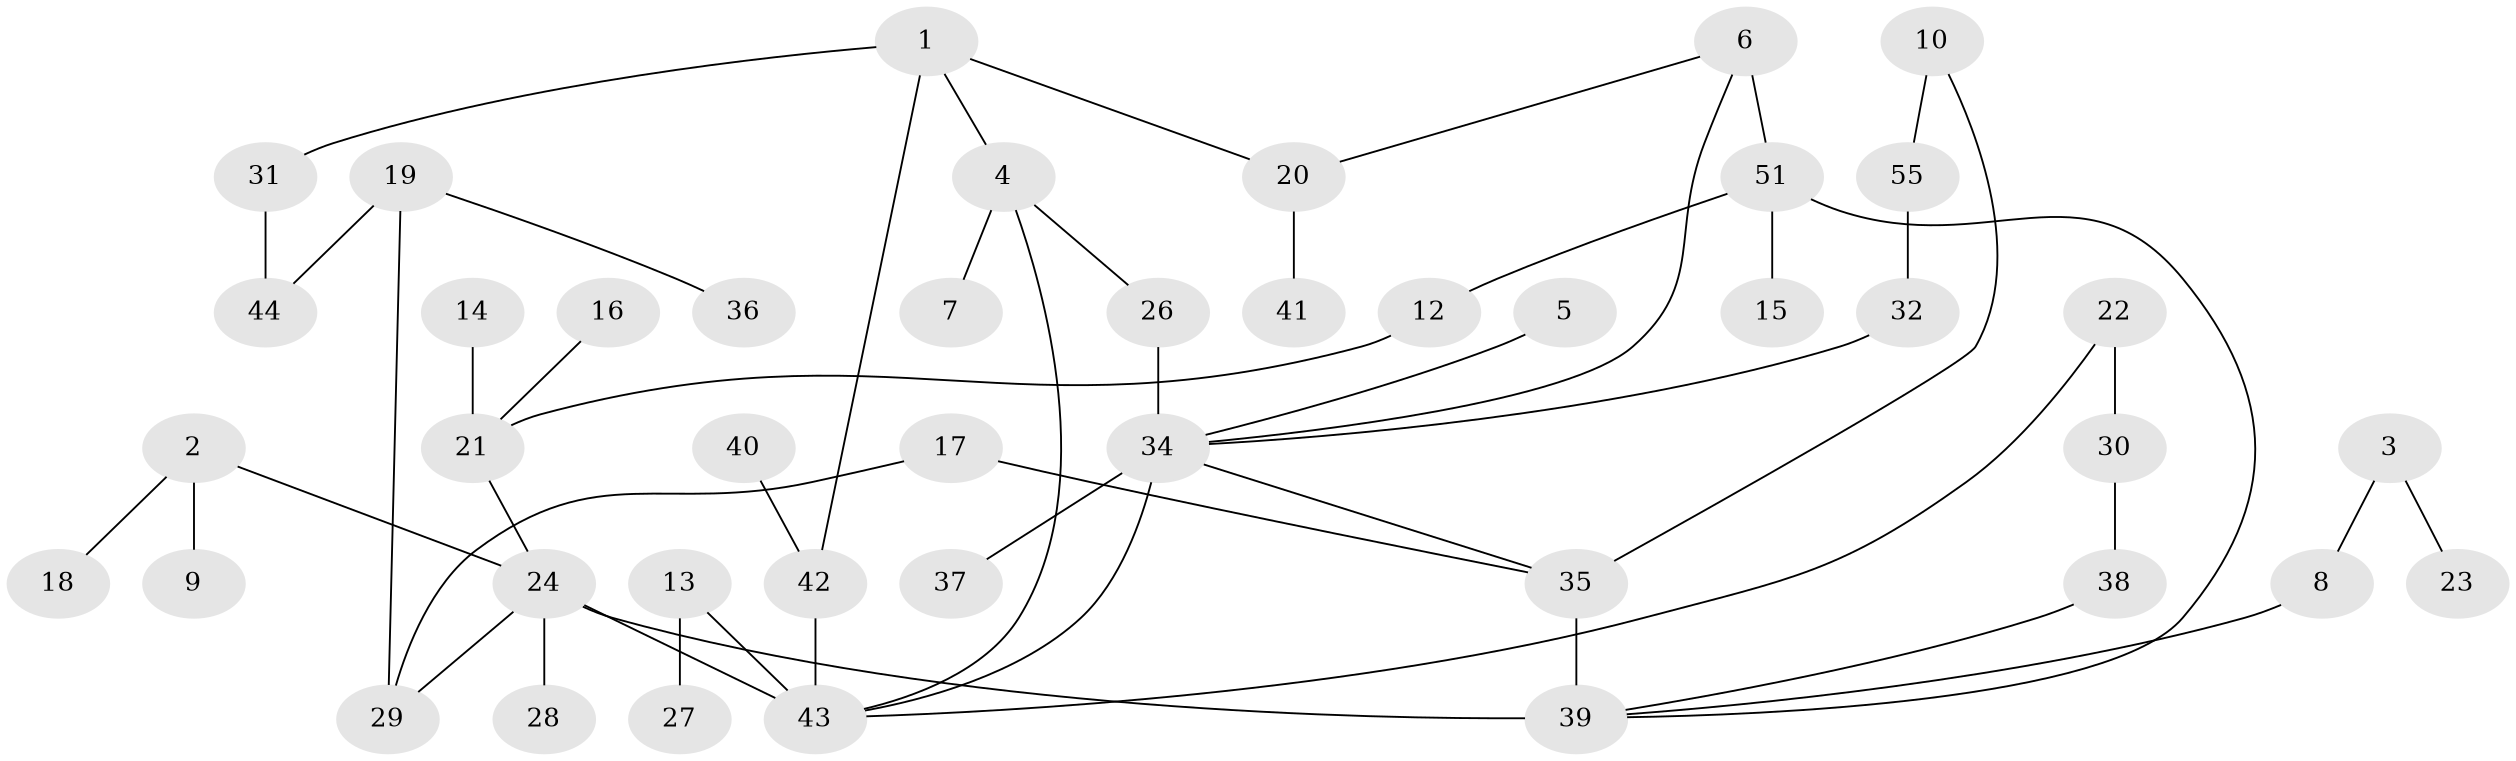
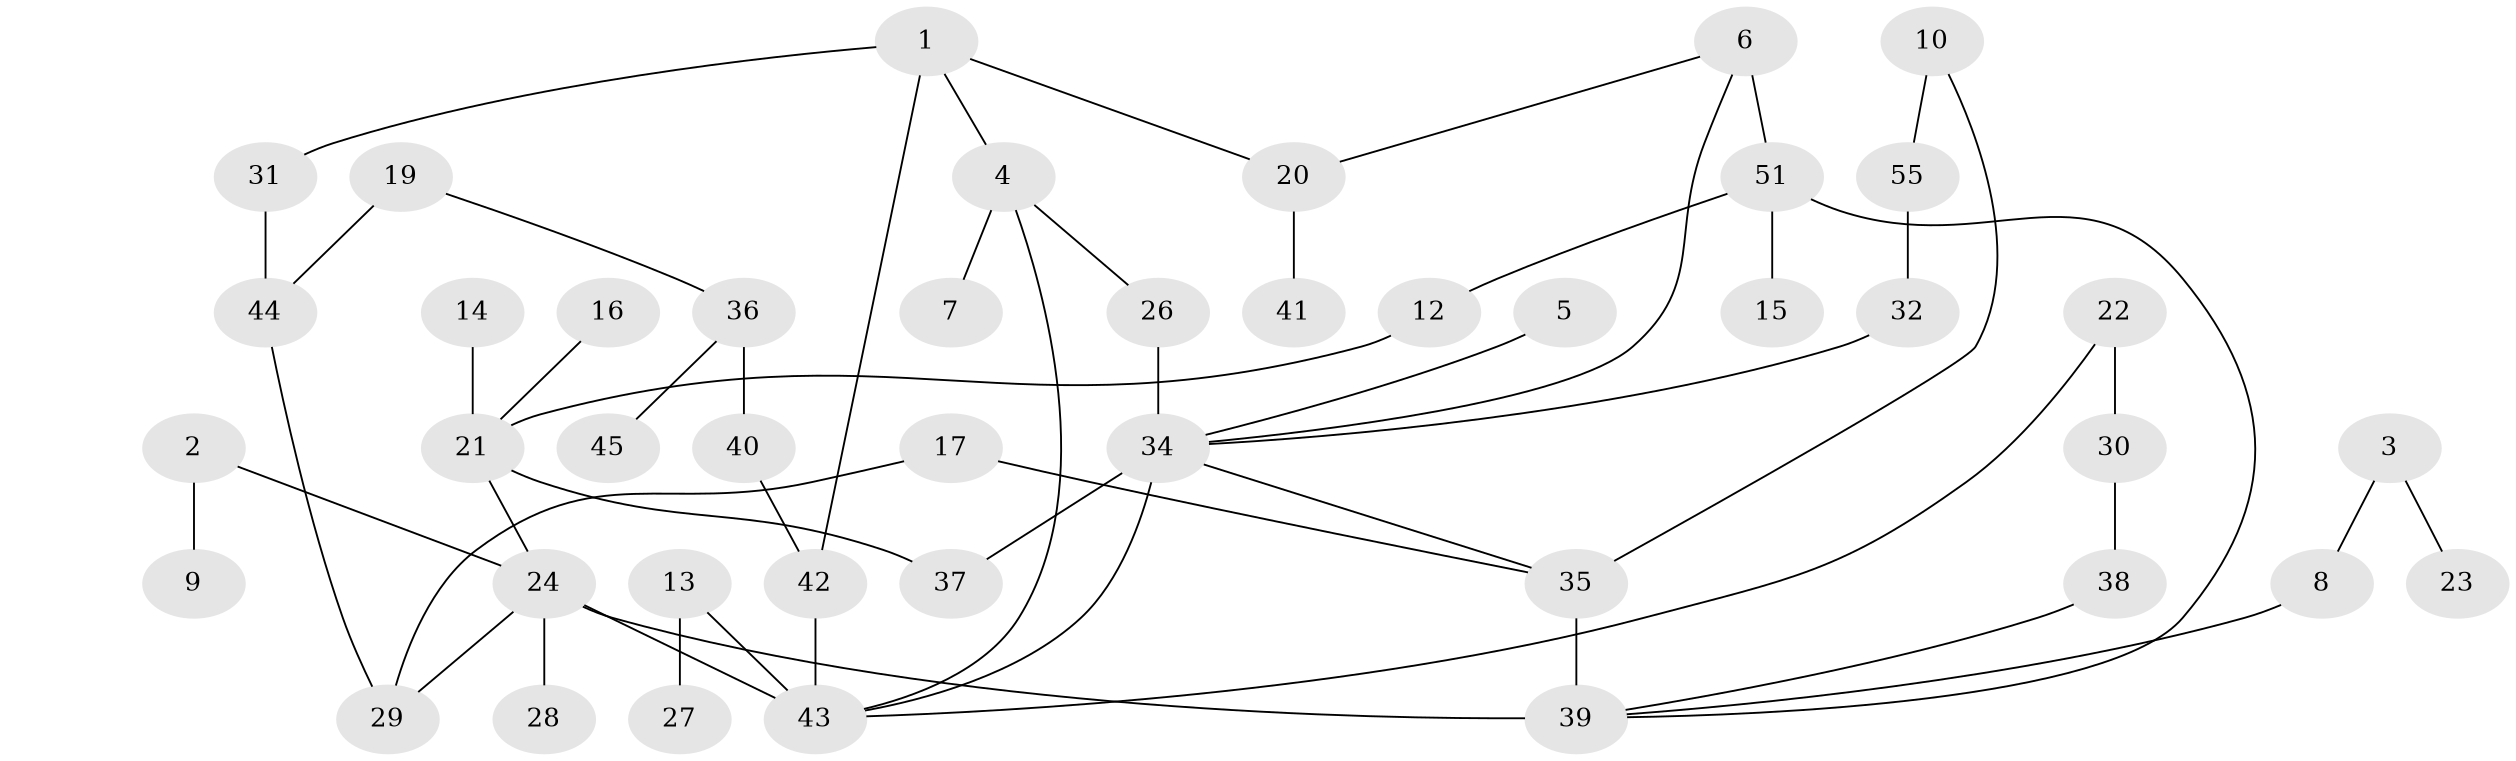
none -> (744, 392)
(395, 448) -> (313, 520)
none -> (608, 448)
none -> (712, 516)
(58, 584) -> none
